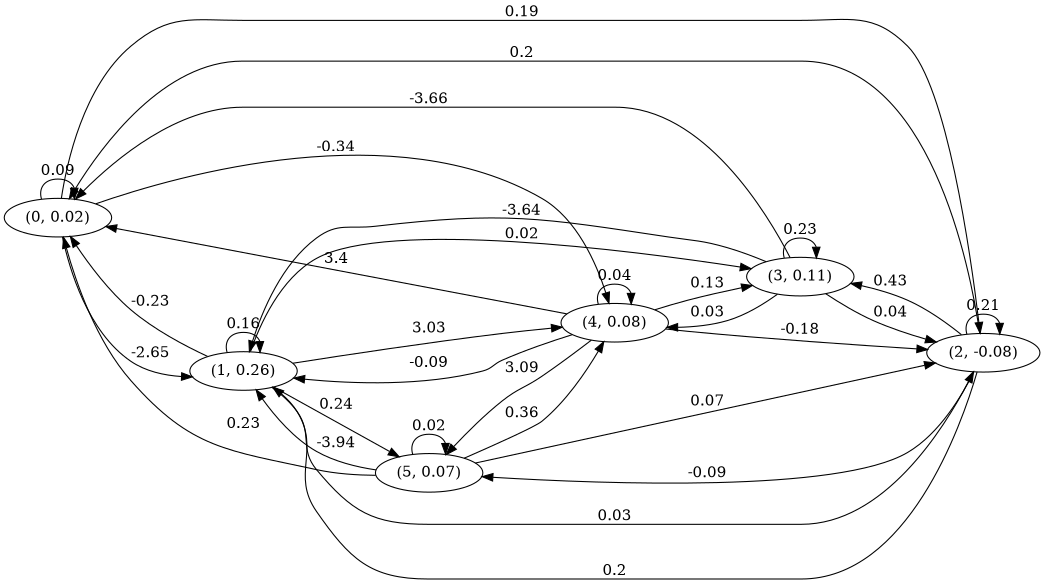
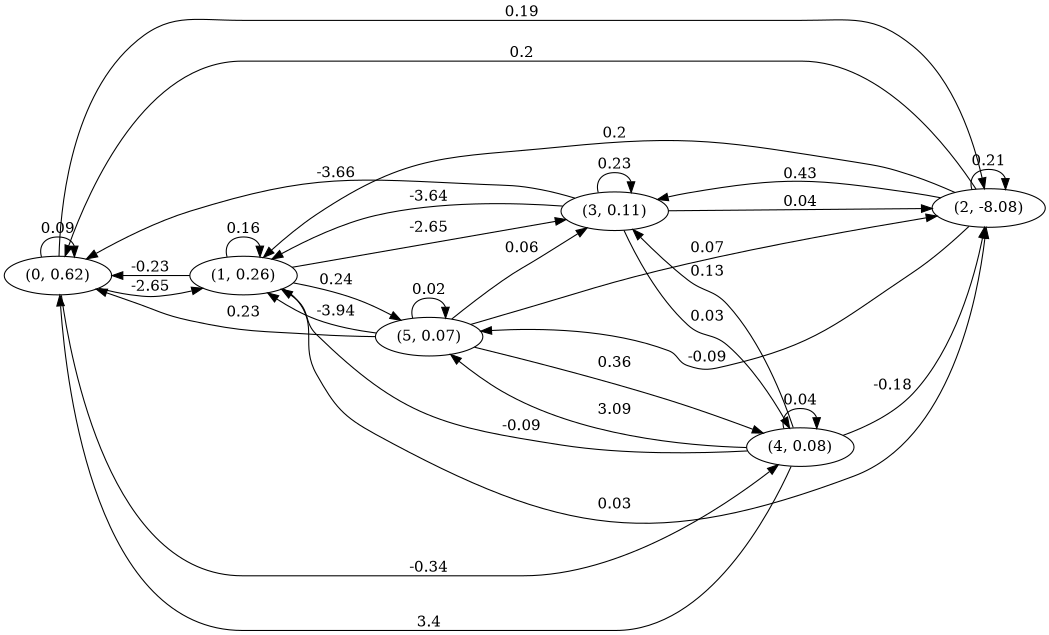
(58, 218) -> (58, 276)
(522, 234) -> (429, 228)
none -> (513, 274)
(422, 344) -> none
(983, 353) -> (989, 208)
